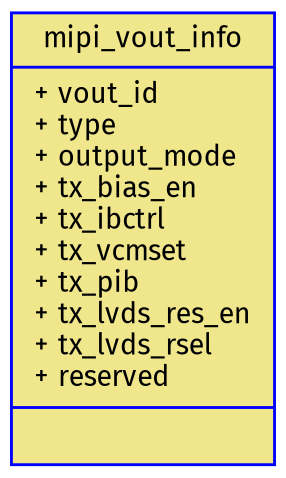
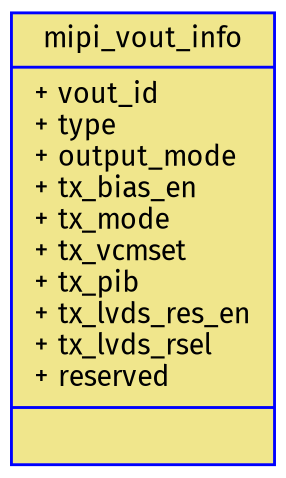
(100, 220) -> (103, 220)
